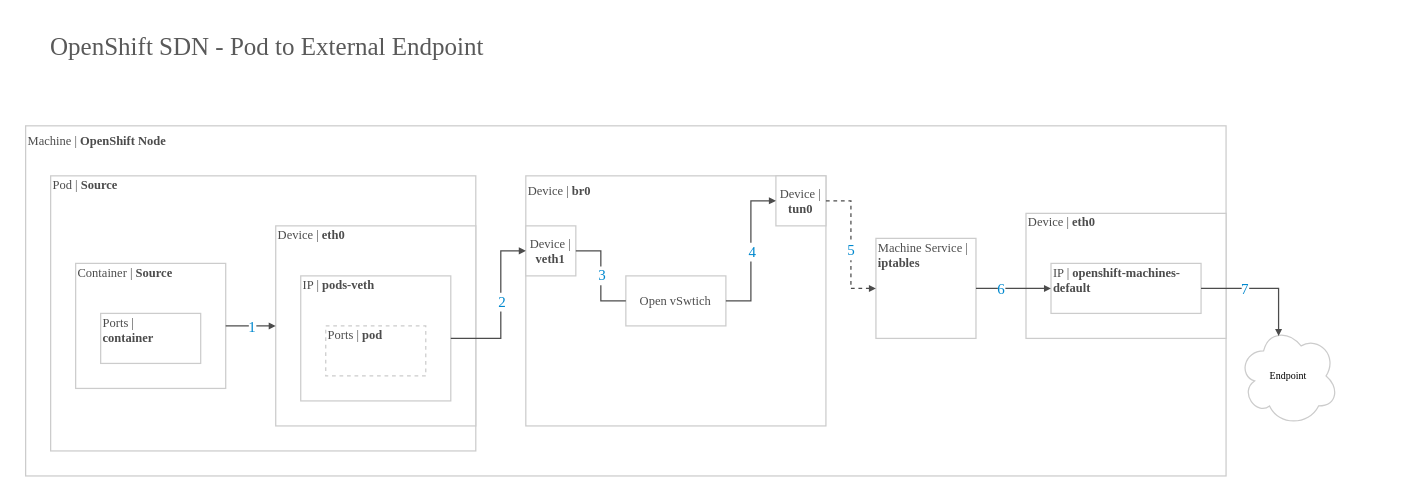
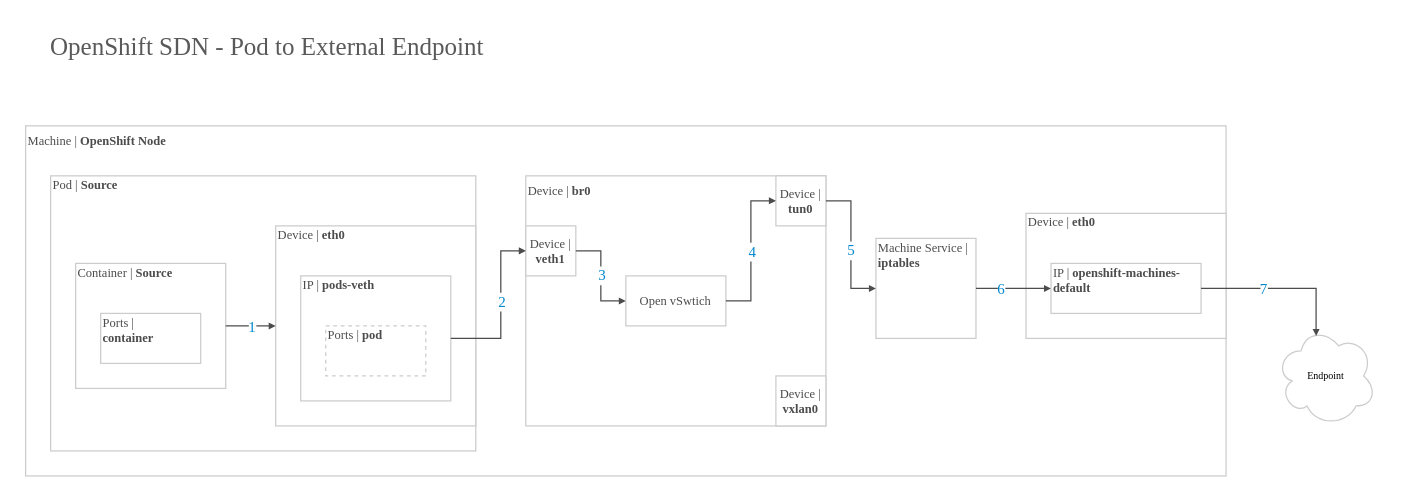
(851, 210) -> (851, 210)
(620, 301) -> (618, 301)
(1288, 376) -> (1326, 376)
none -> (801, 401)
